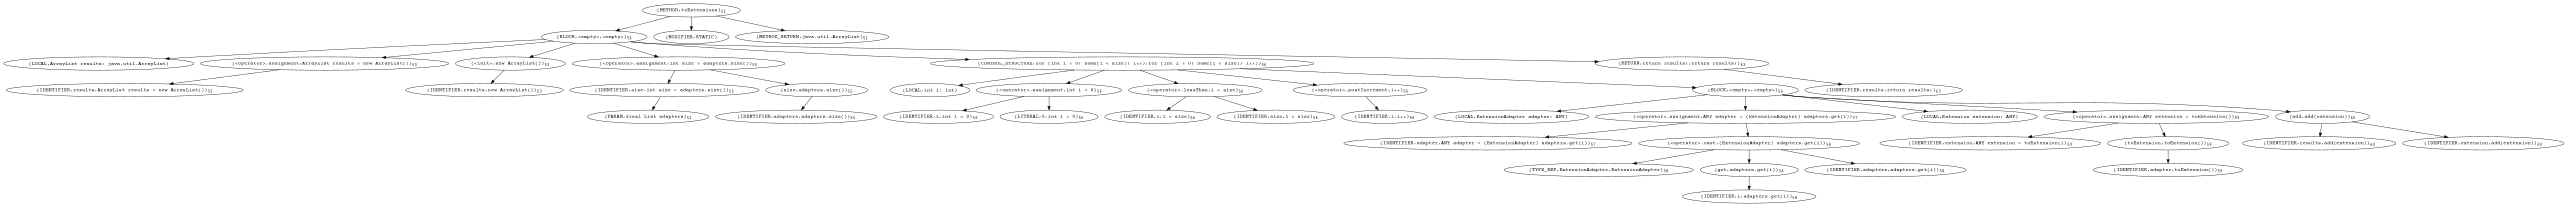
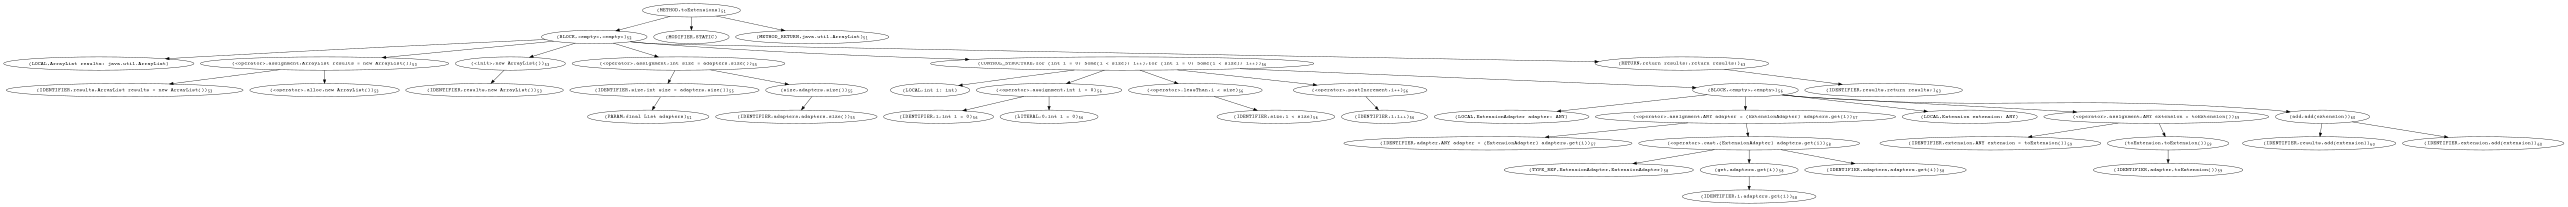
none -> (325, 90)
(1158, 117) -> none
